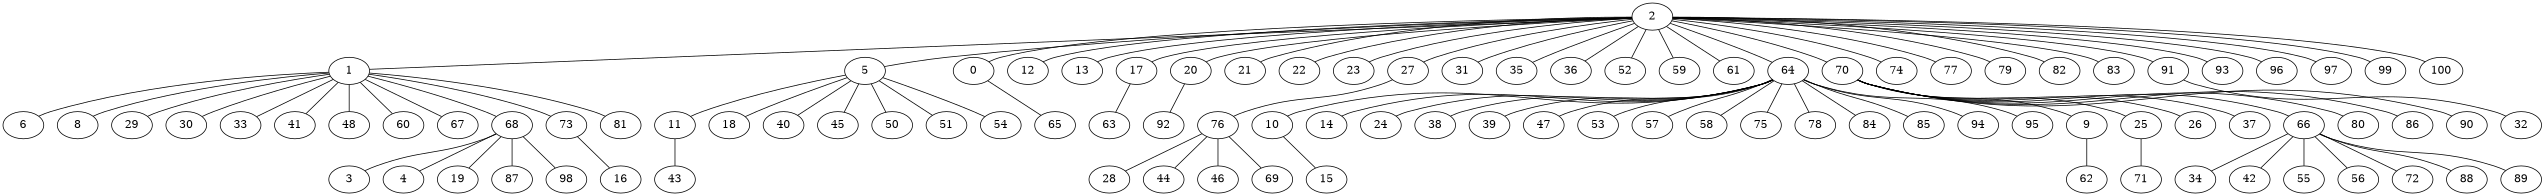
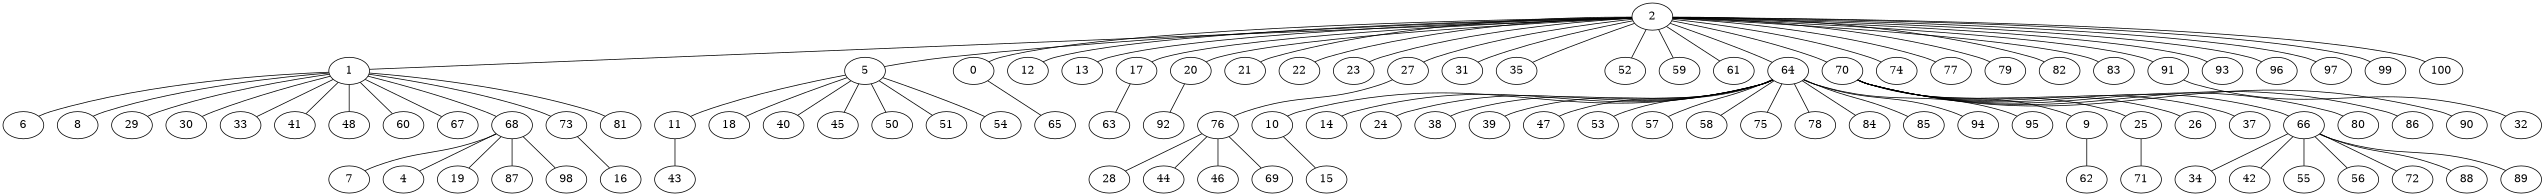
(1571, 71) -> none
(349, 179) -> (349, 179)
